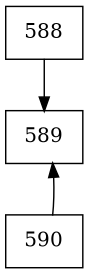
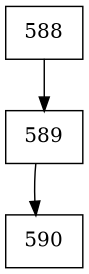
(54, 196) -> (35, 182)
